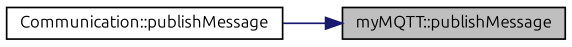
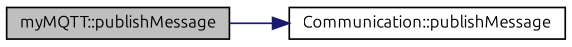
(304, 23) -> (251, 23)
